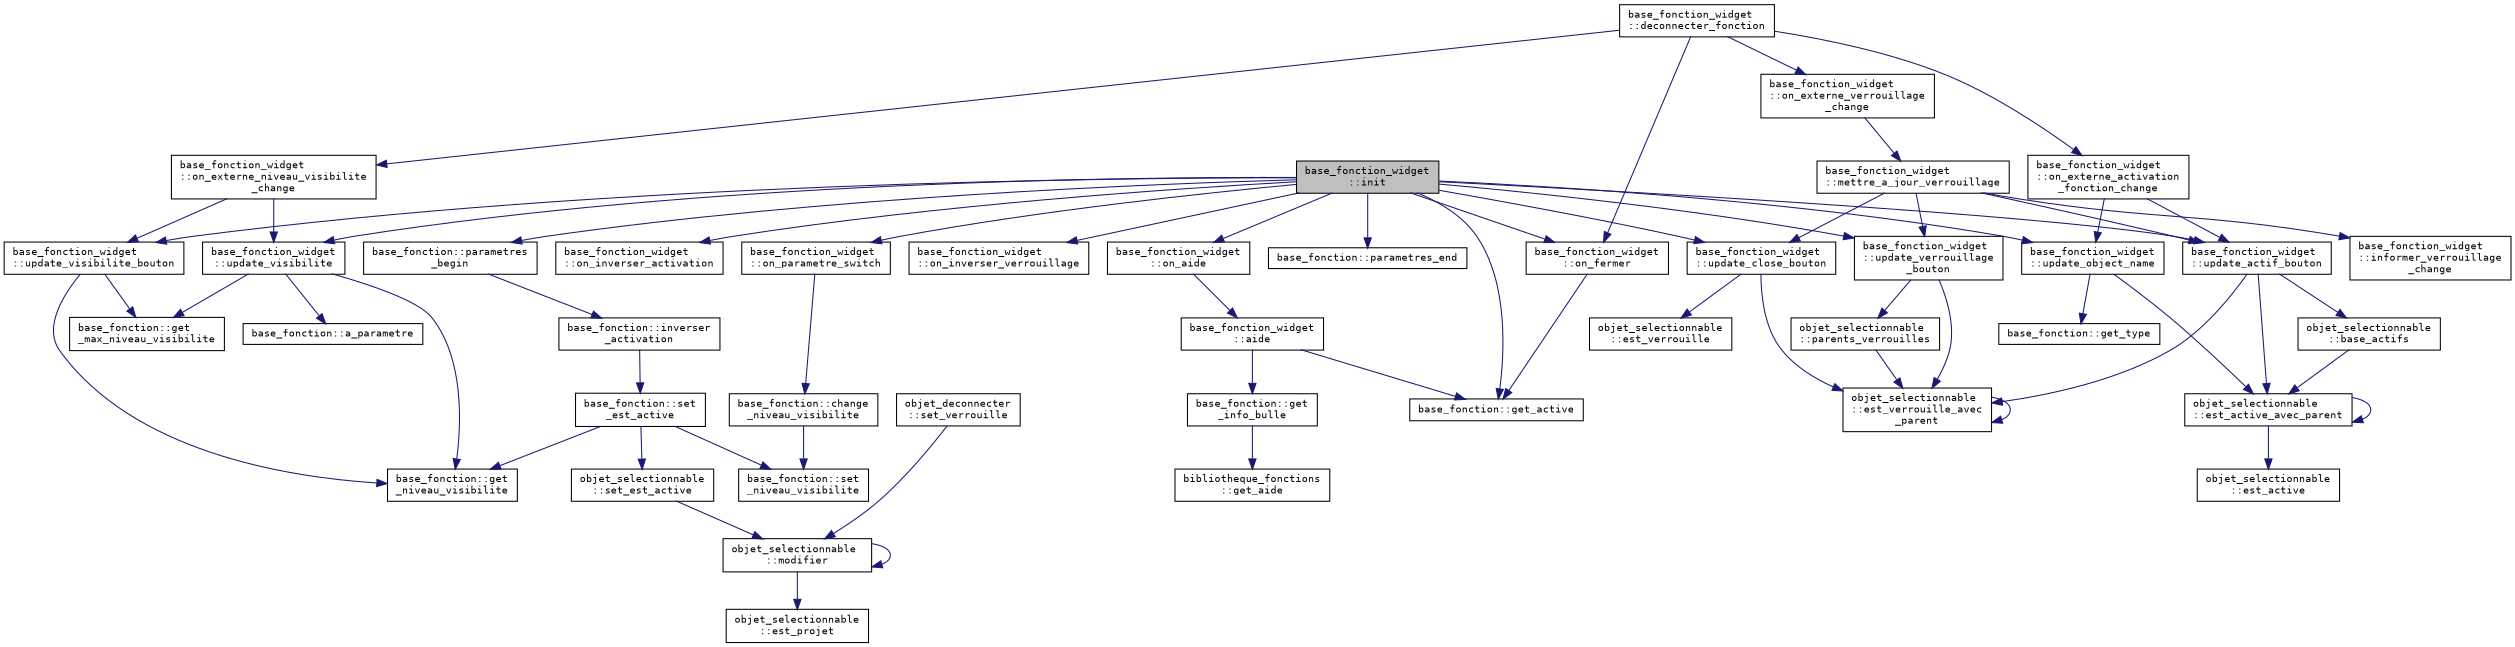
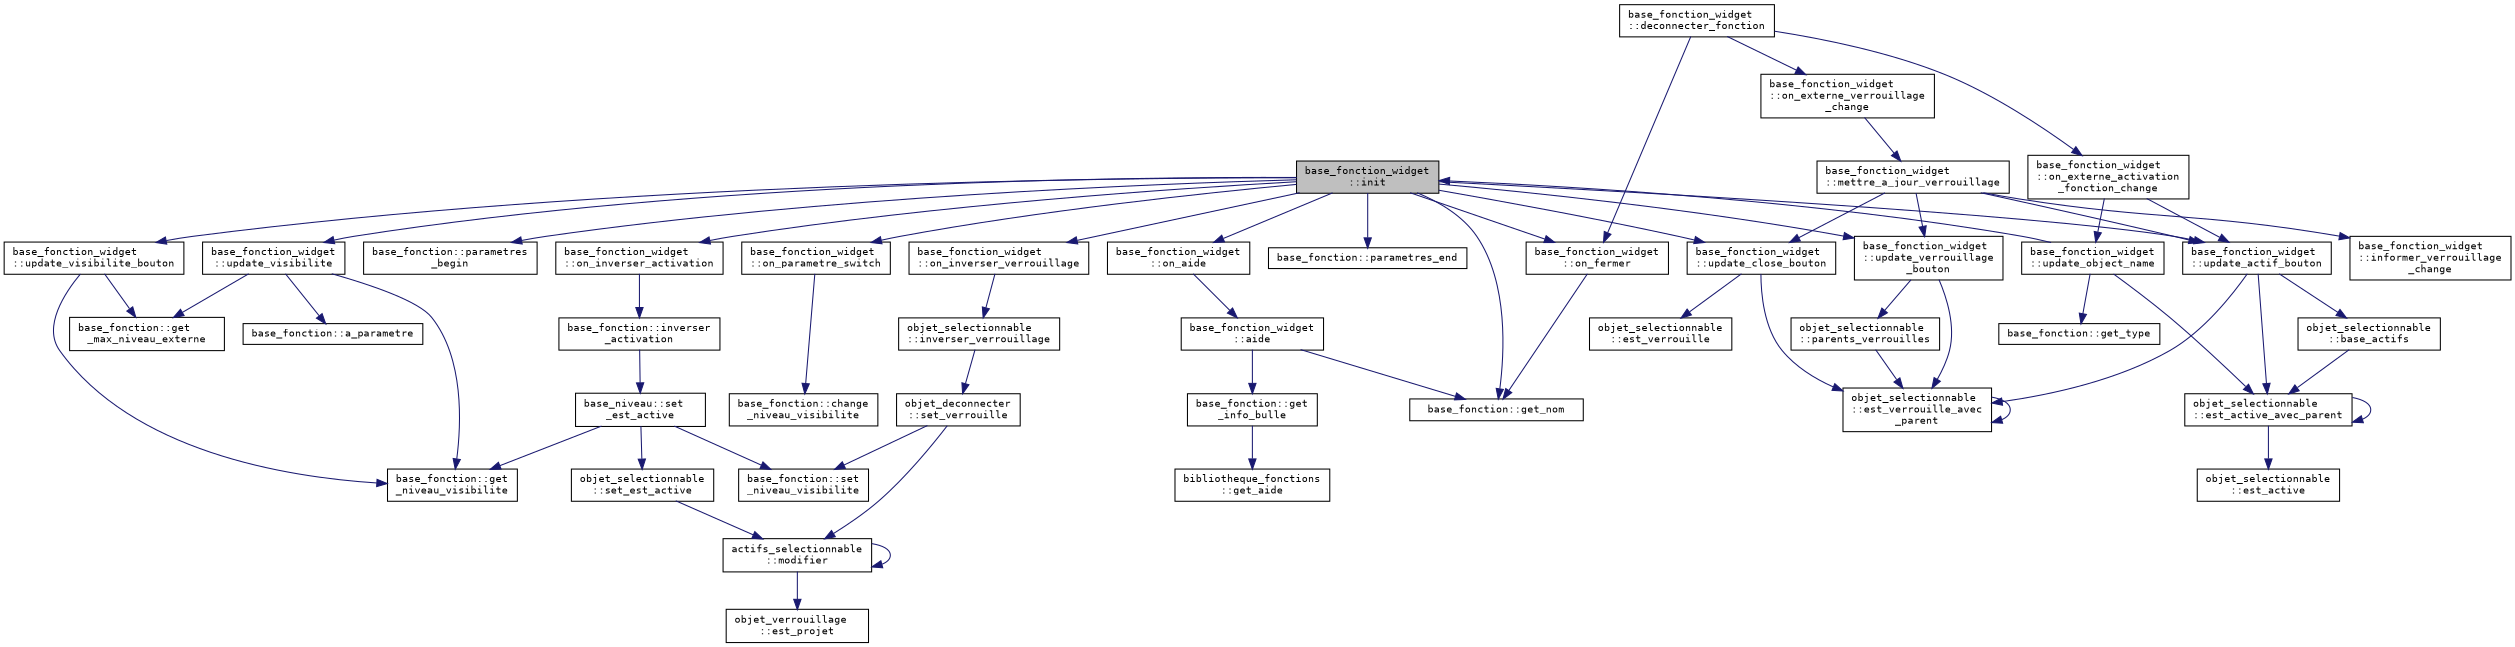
(274, 177) -> none
(1819, 211) -> (1872, 215)
(540, 294) -> (639, 291)
(147, 334) -> (147, 334)
none -> (979, 334)
(640, 410) -> (640, 410)
(1497, 410) -> (1497, 410)
(804, 442) -> (886, 445)
(797, 555) -> (797, 555)
(797, 626) -> (797, 626)
